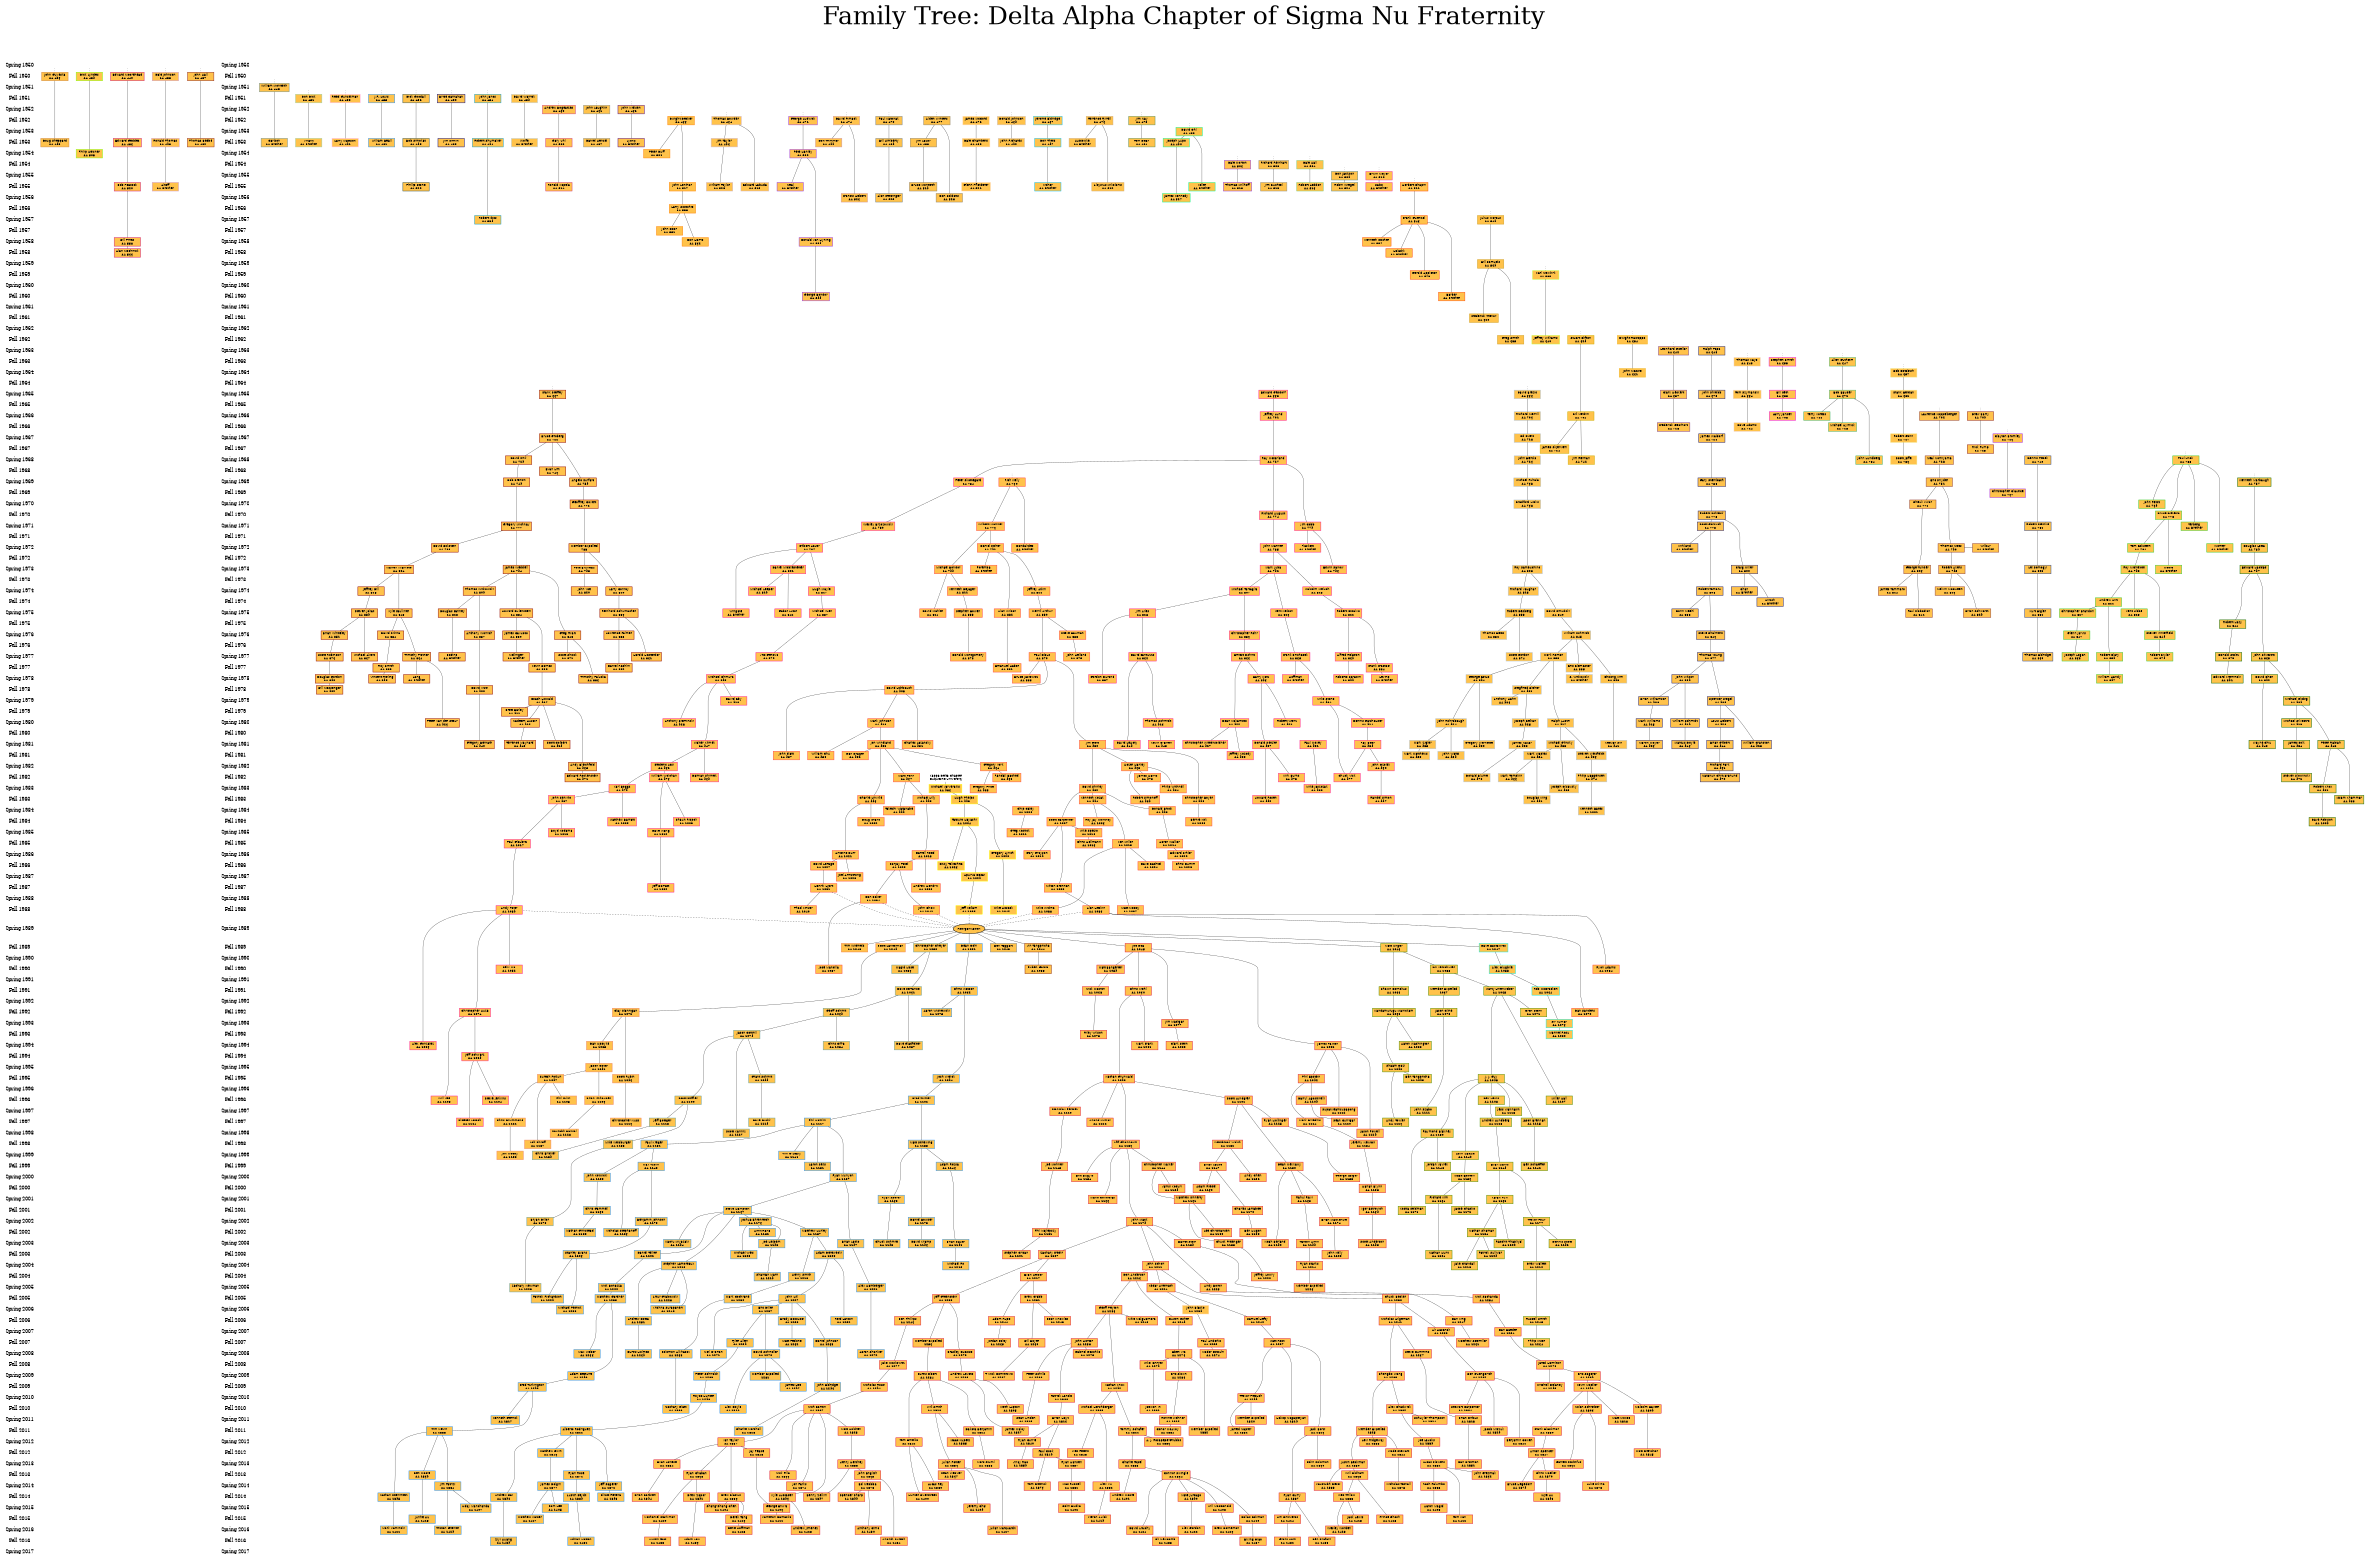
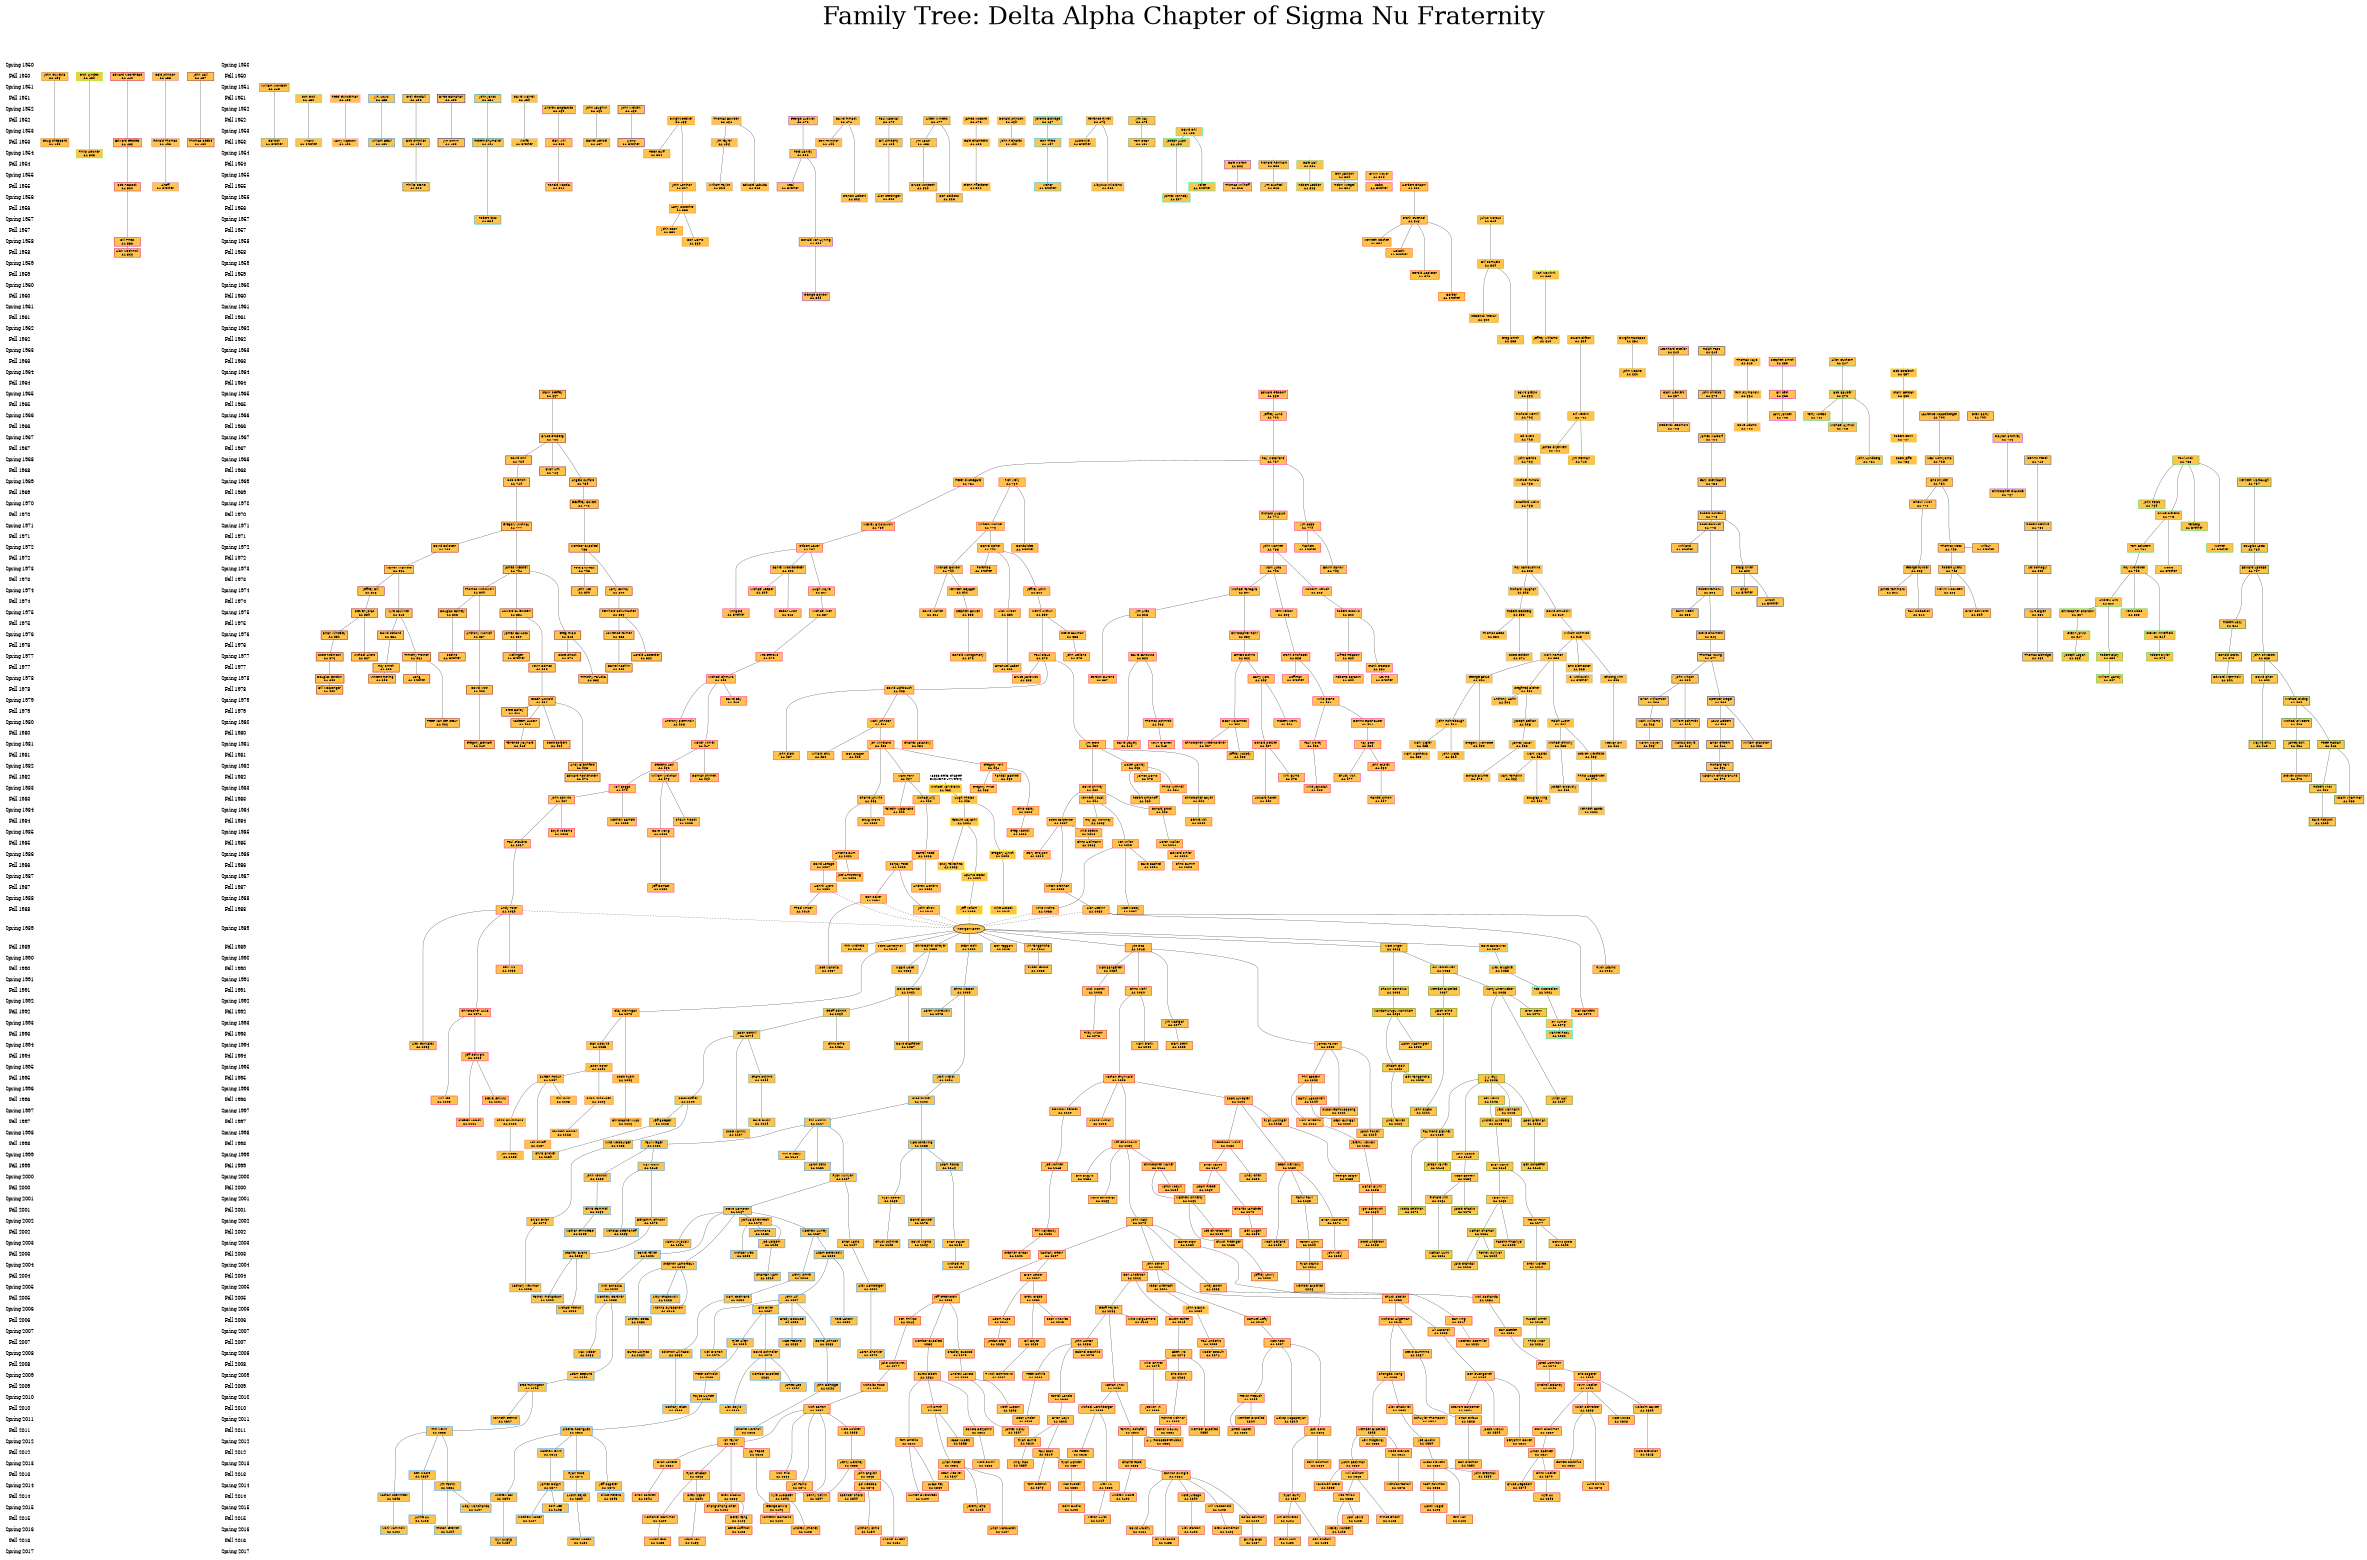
(1980, 449) -> none
(391, 635) -> (391, 635)
(1339, 739) -> (1320, 723)
none -> (1028, 780)
